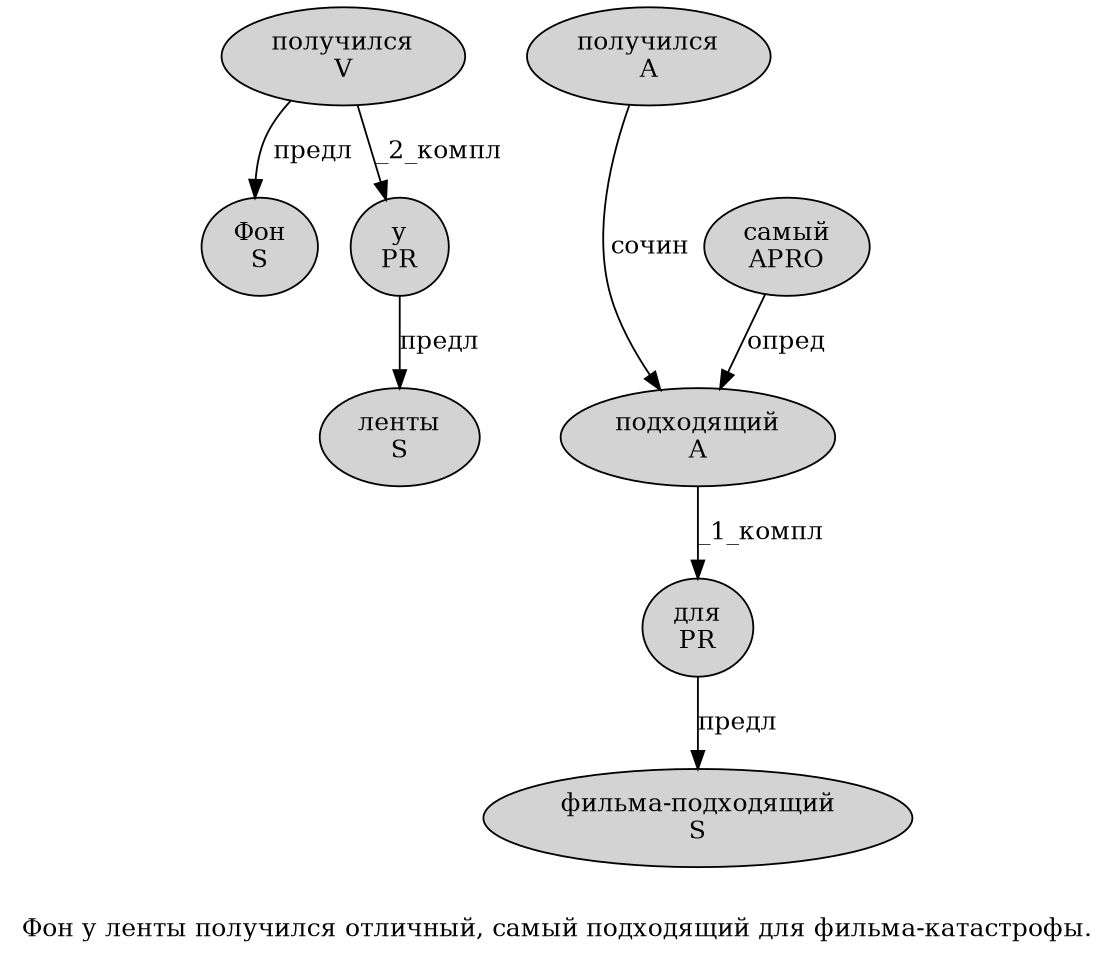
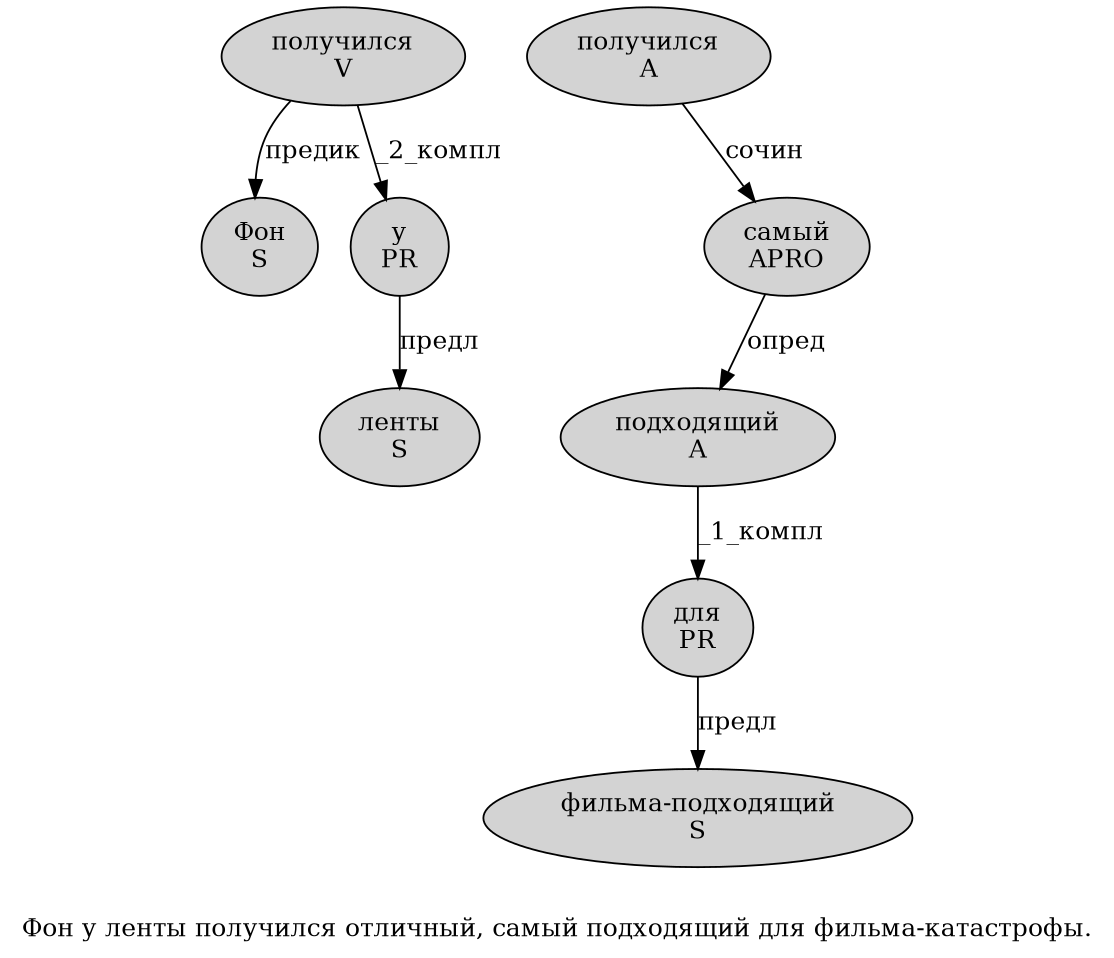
(313, 152) -> (313, 152)
(603, 243) -> (713, 145)
